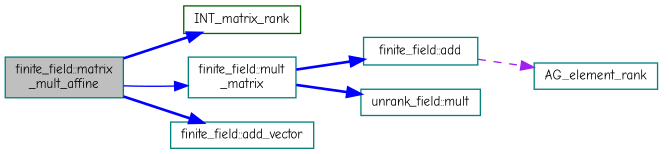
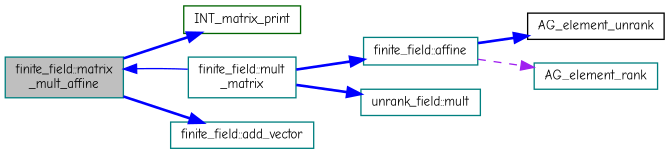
(242, 20) -> (242, 20)
none -> (596, 26)
(421, 51) -> (421, 51)
(149, 86) -> (162, 69)
